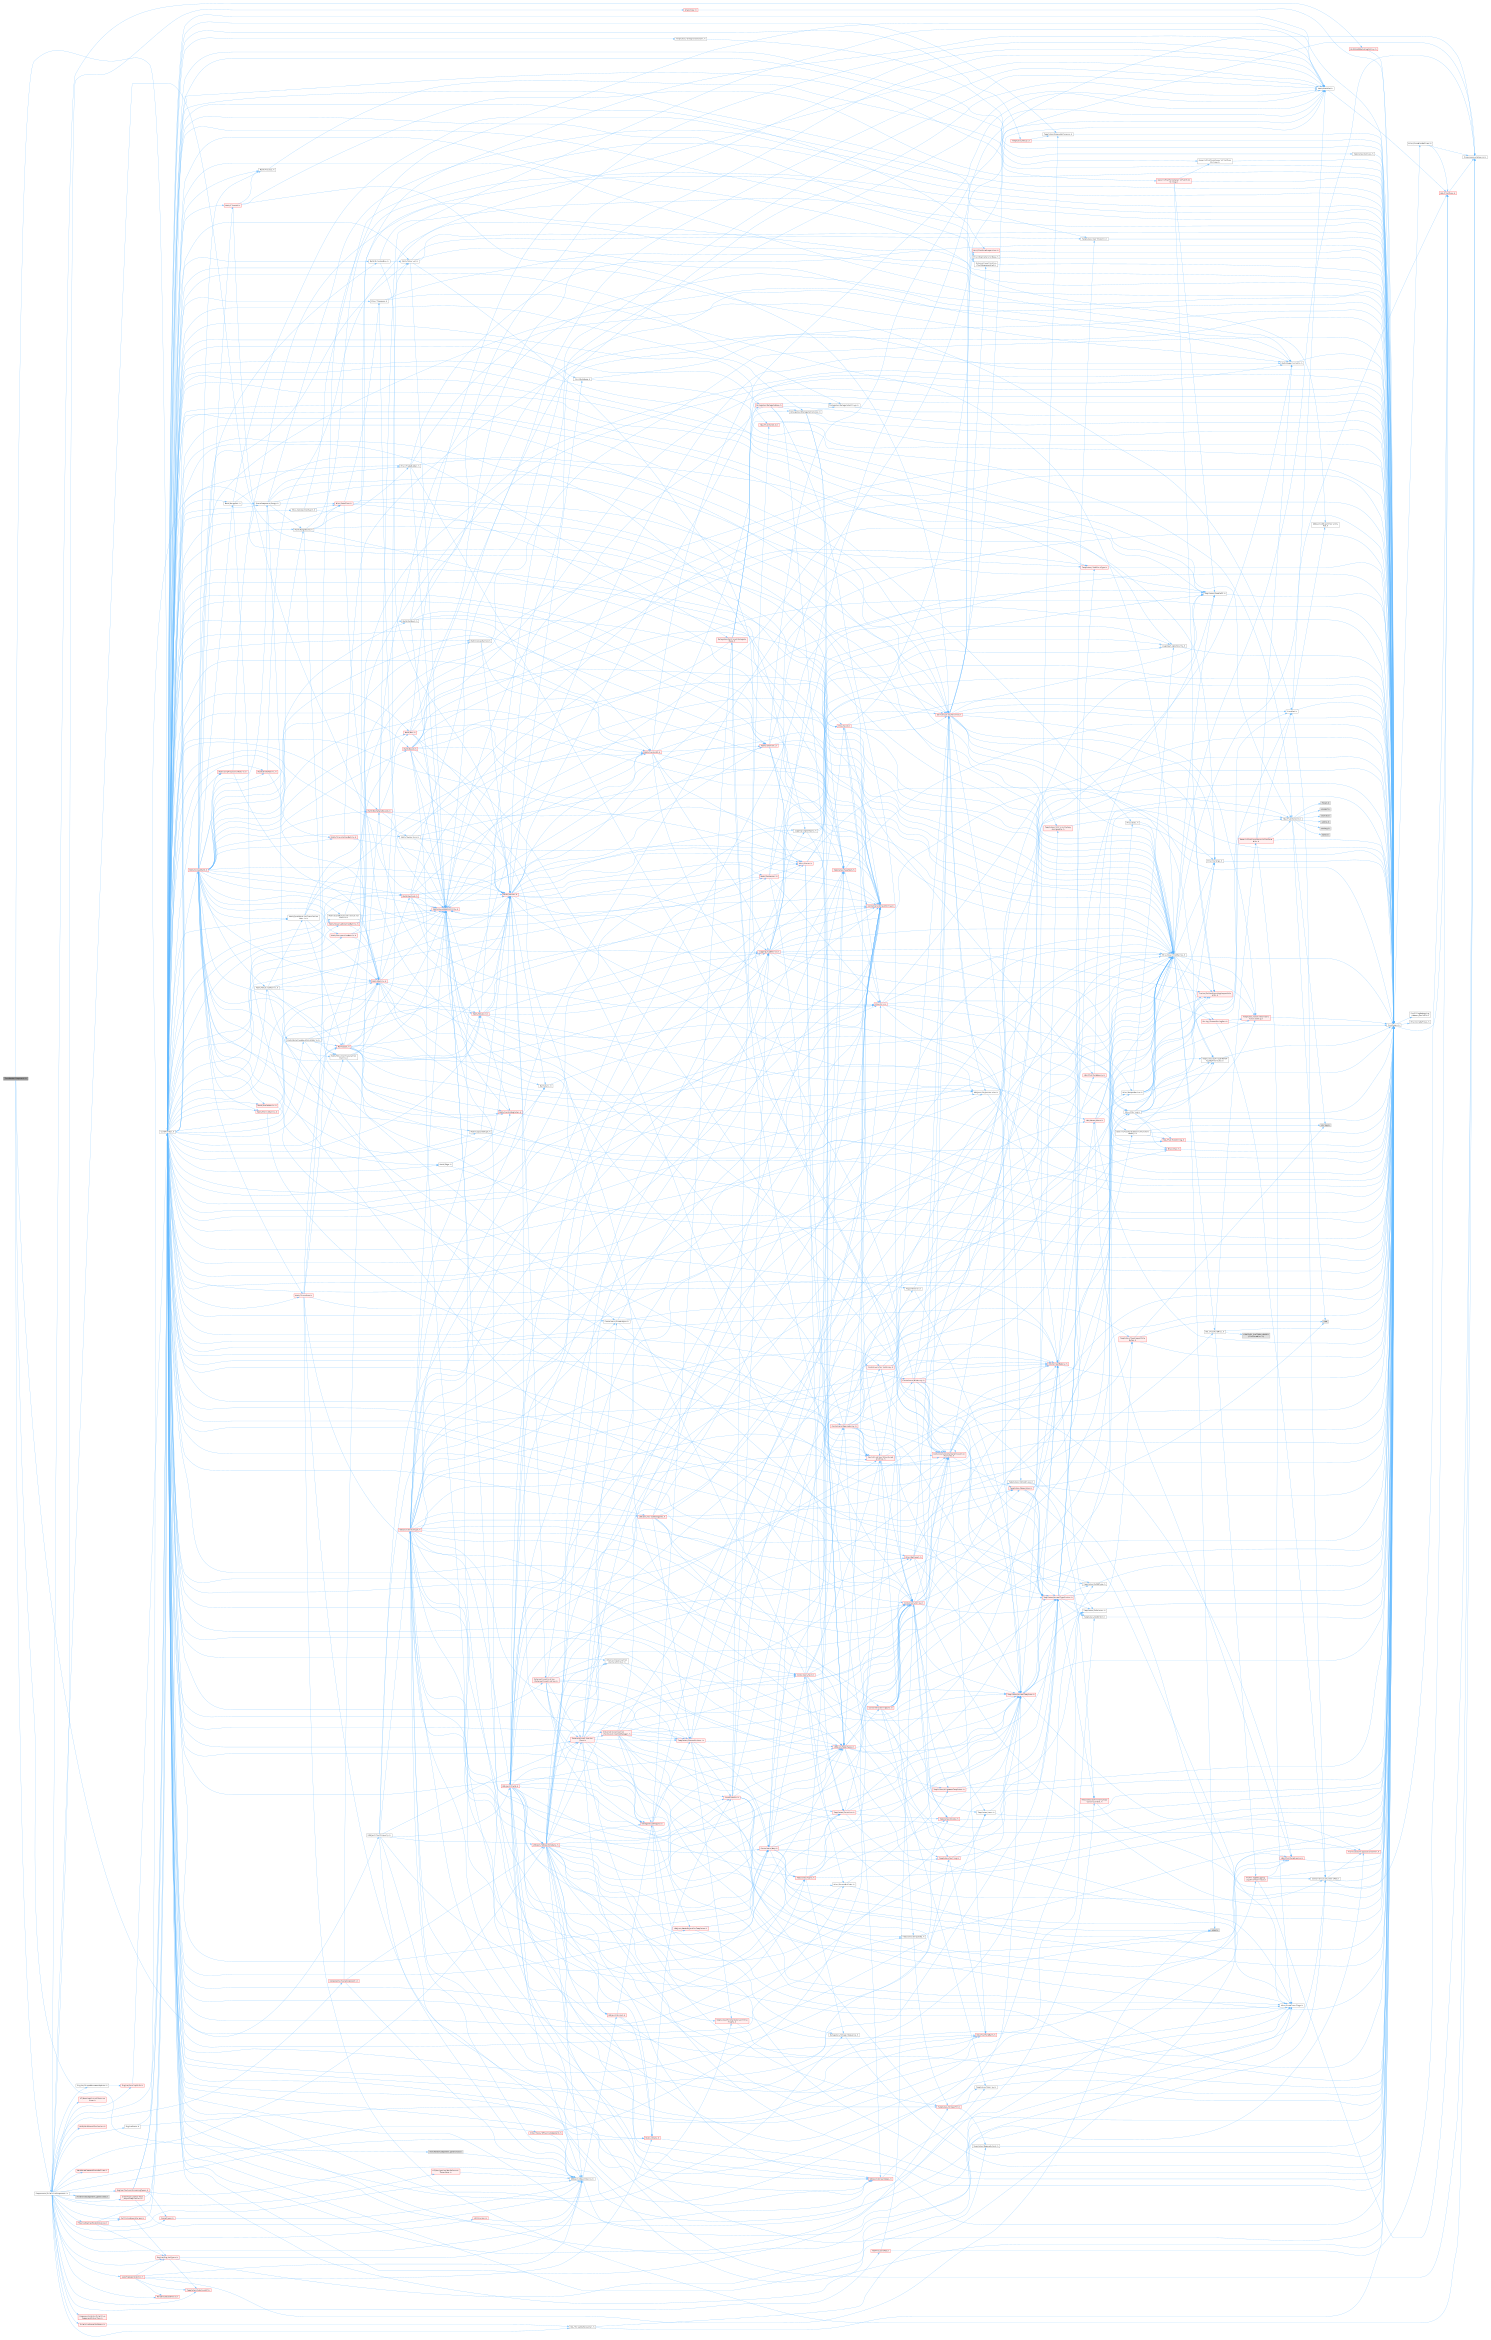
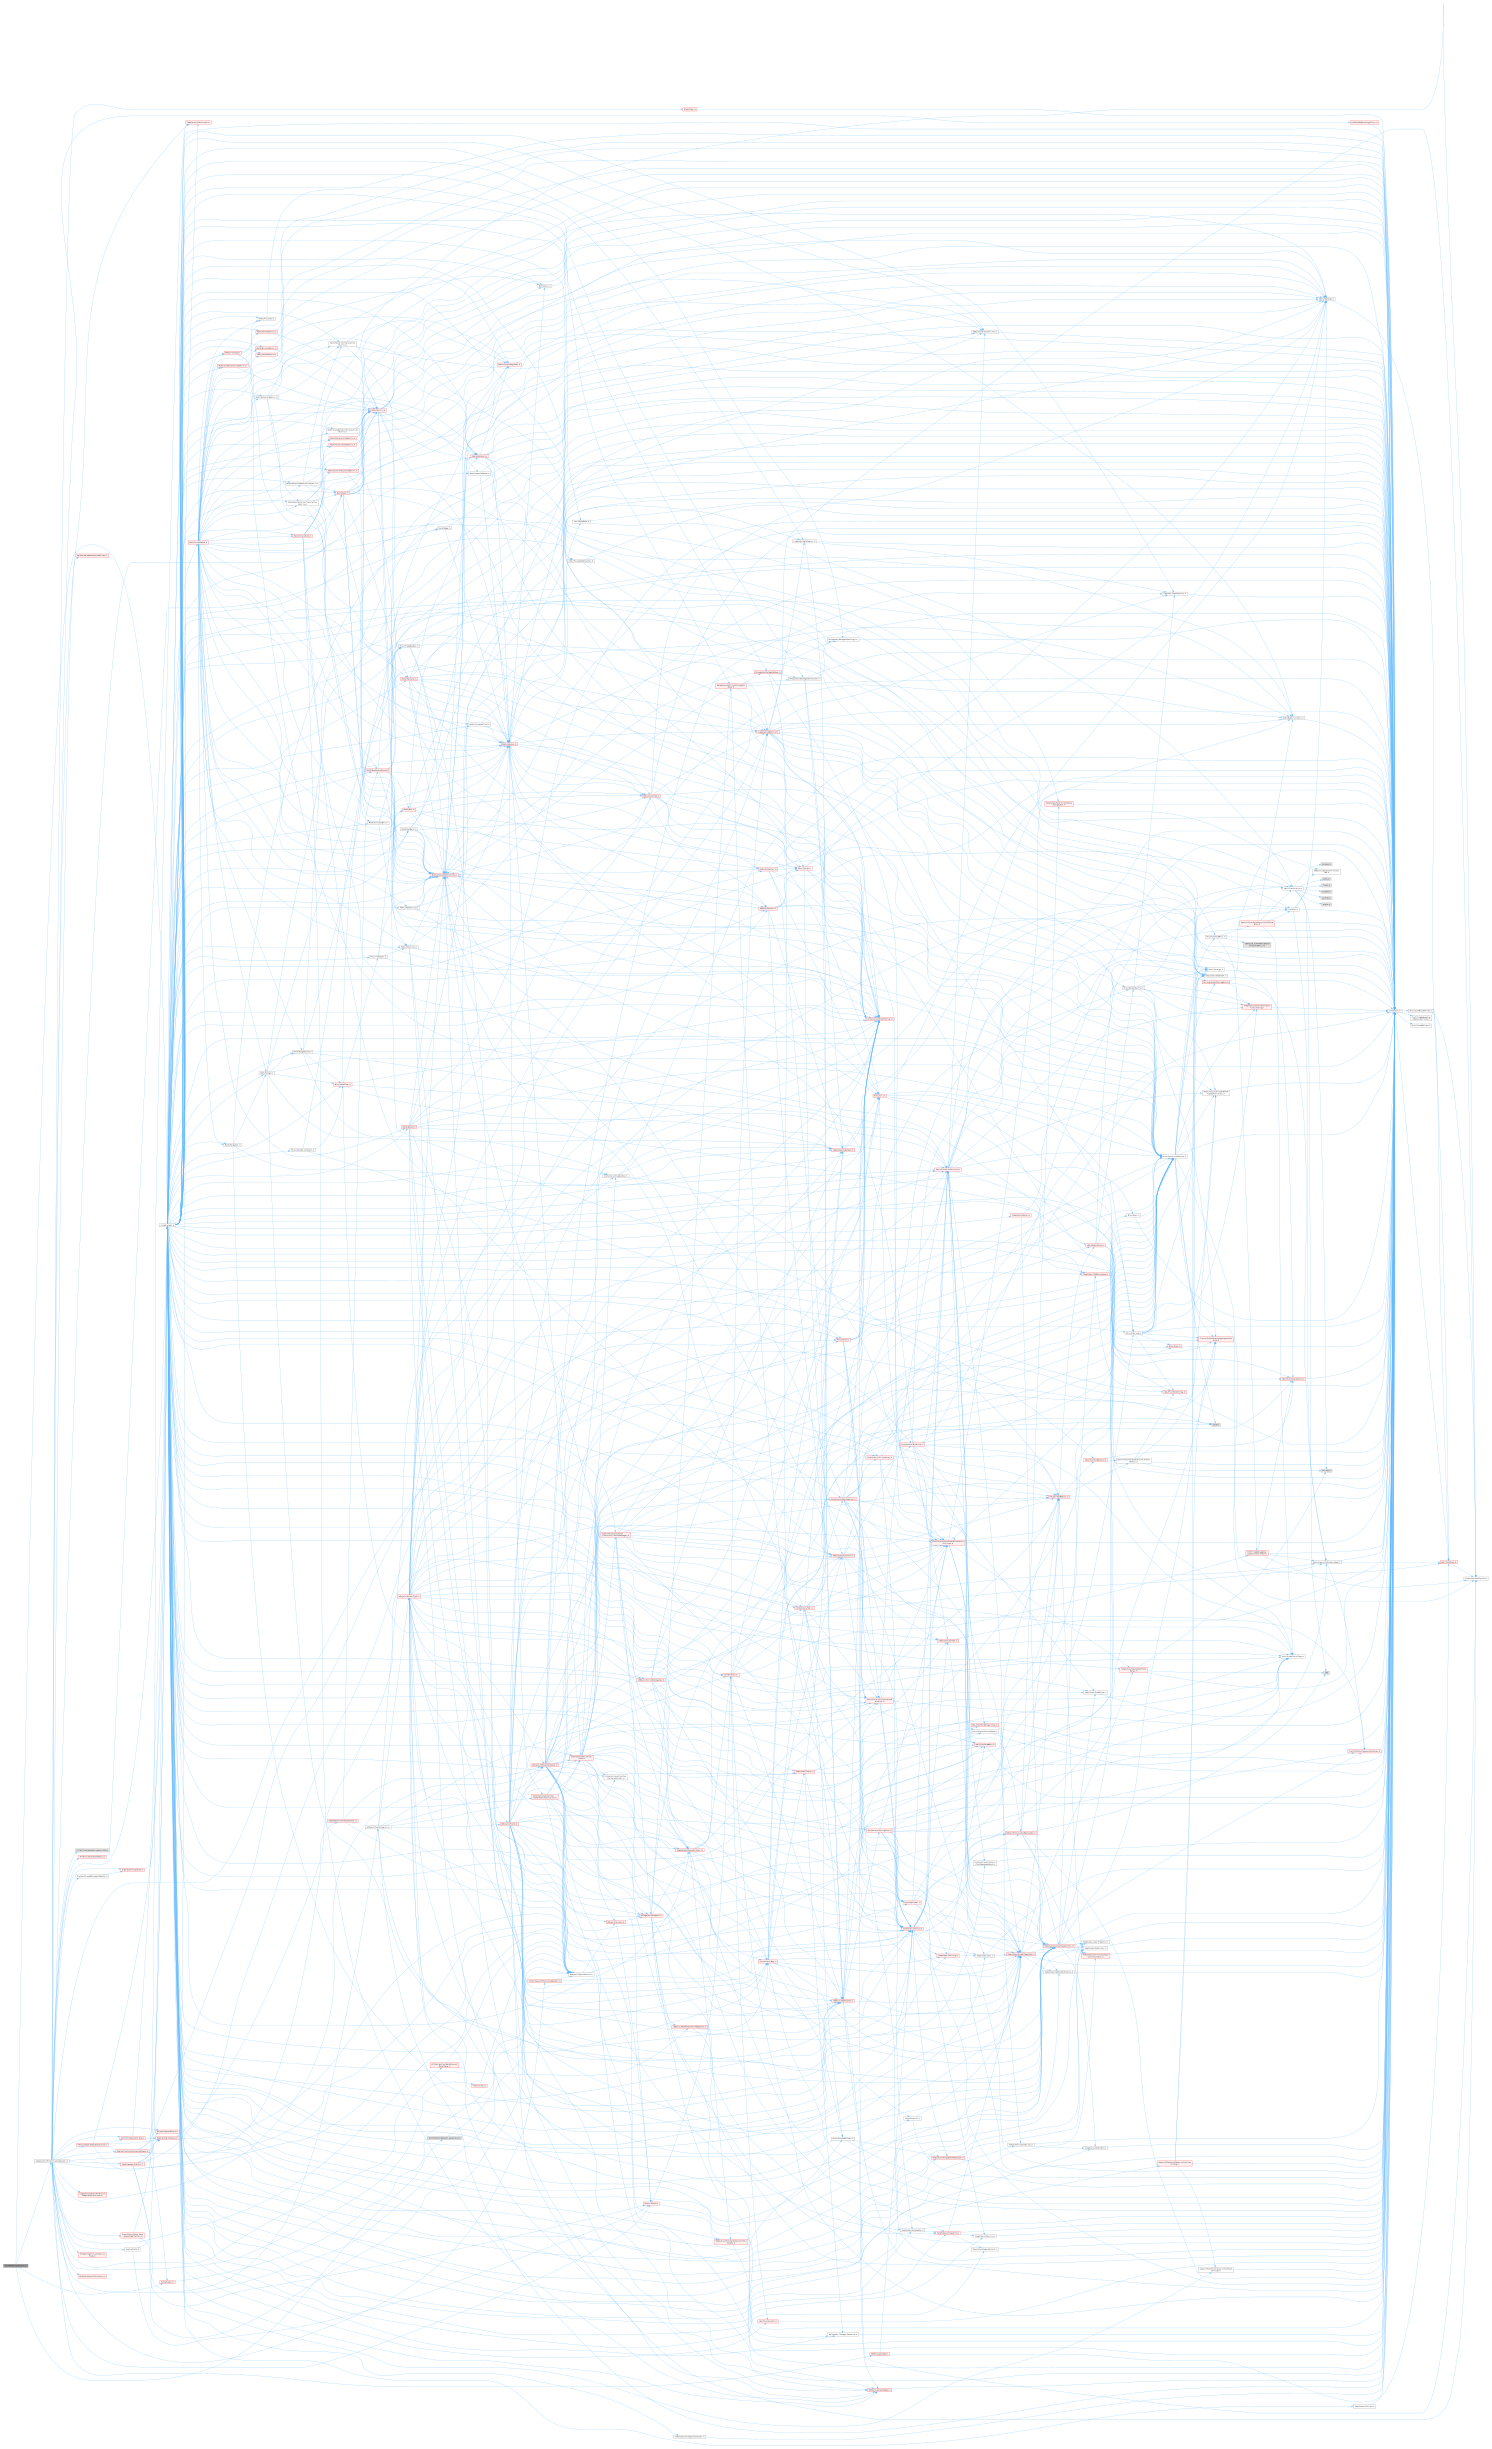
(267, 504) -> (267, 1073)
(1021, 1488) -> (1021, 1833)
(494, 1557) -> (393, 1135)
